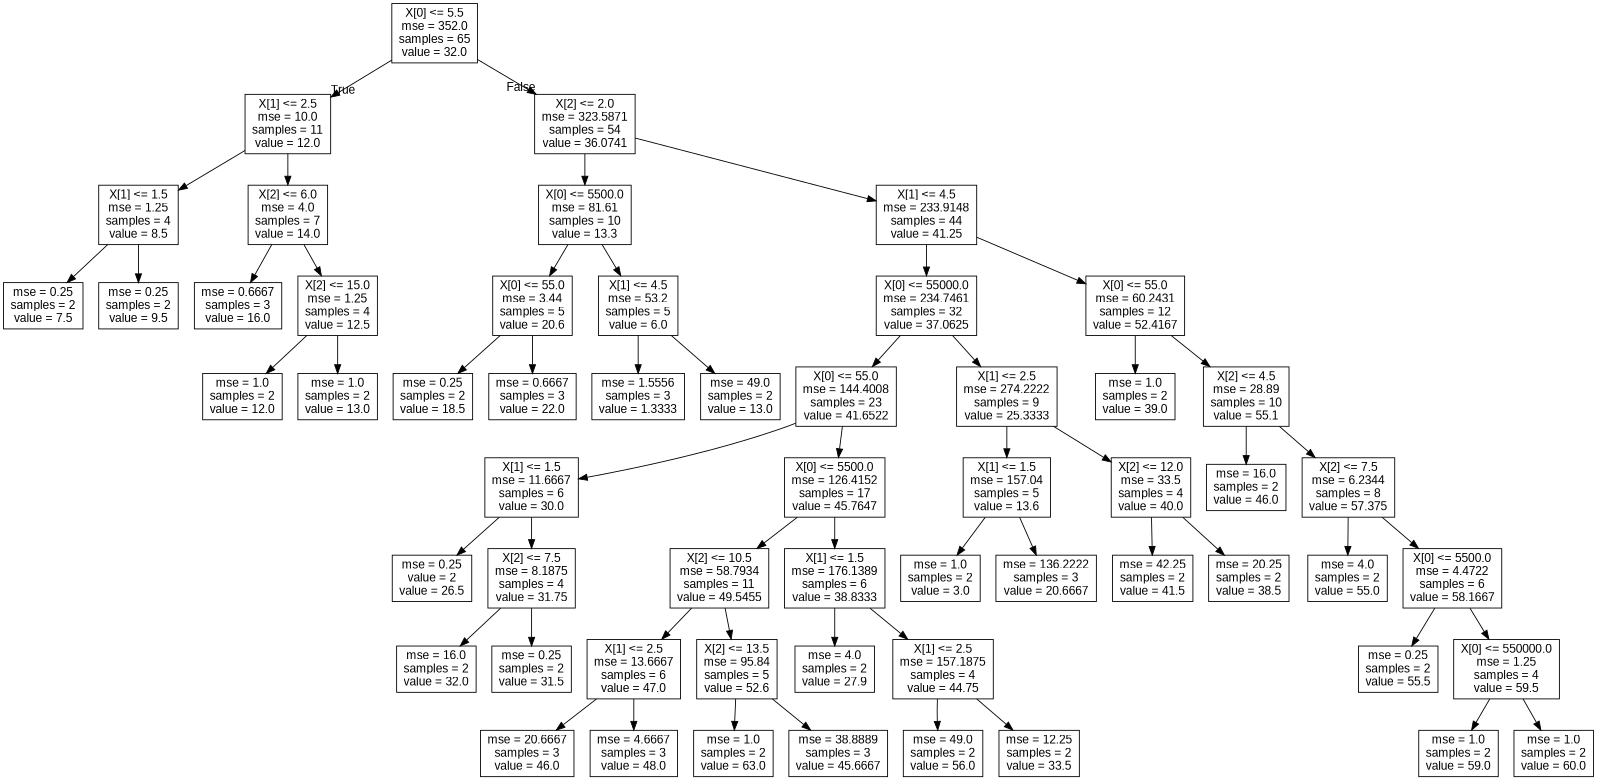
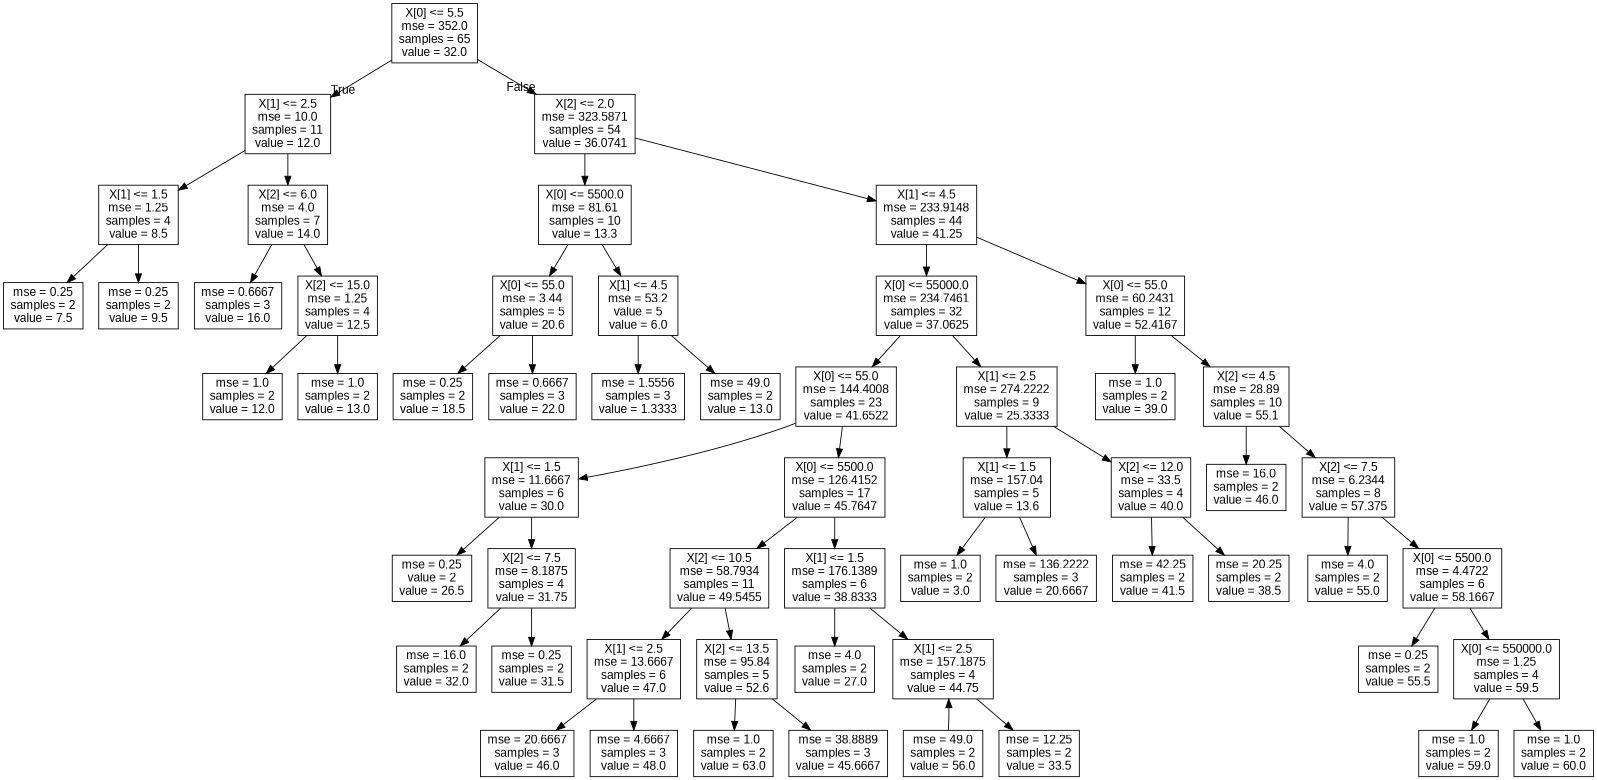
(638, 306) -> (638, 306)
(835, 669) -> (835, 669)
(937, 710) -> (949, 719)
